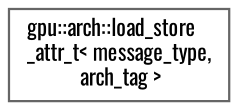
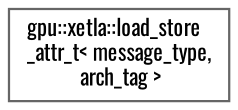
(119, 55) -> (119, 55)
